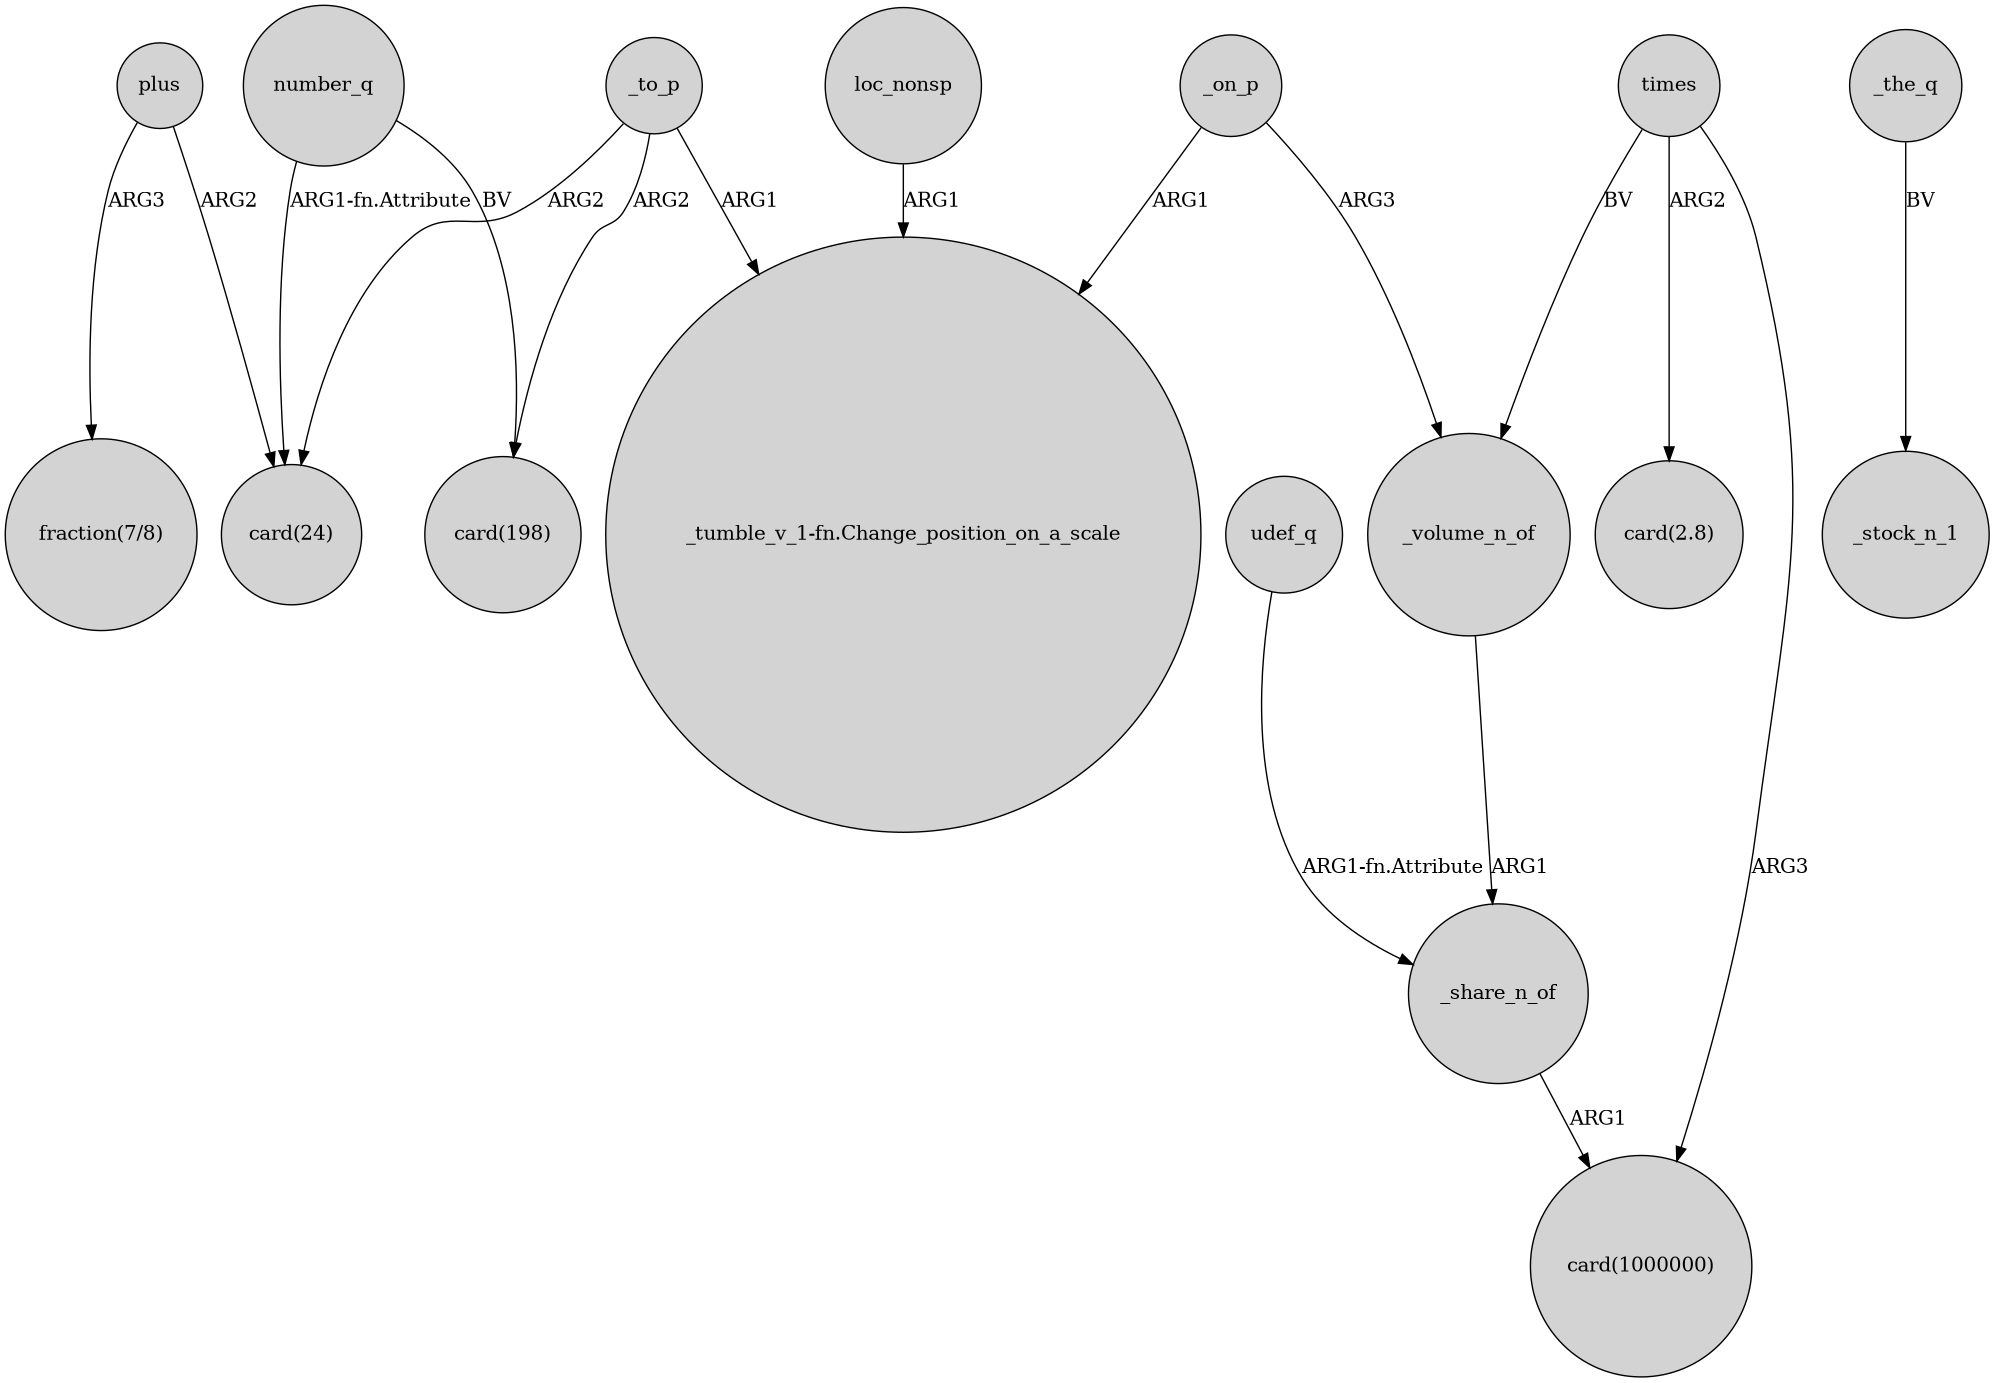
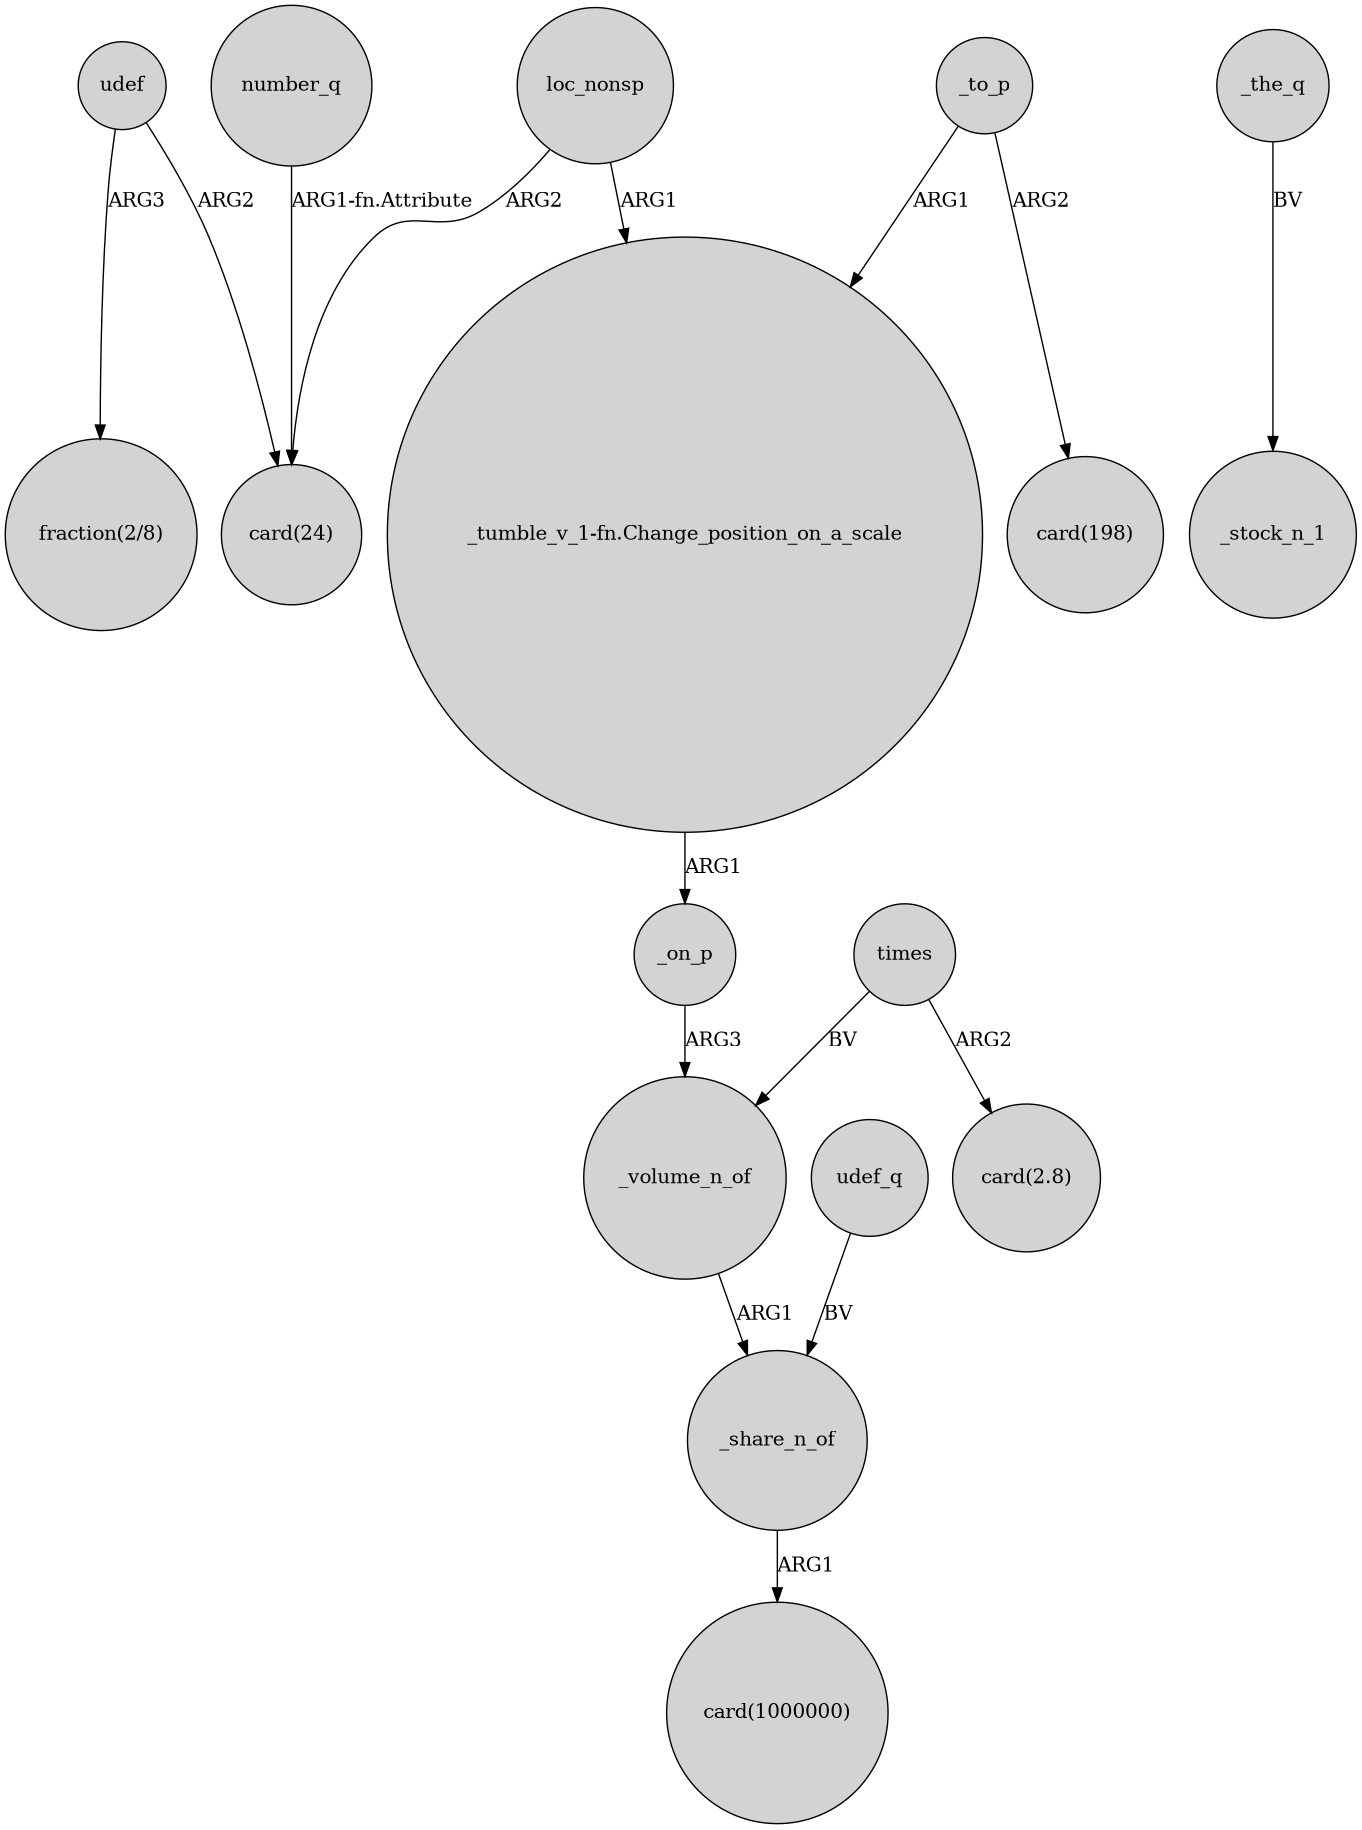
(160, 86) -> (122, 86)
(1144, 205) -> (685, 861)
(414, 235) -> (365, 247)
(501, 262) -> none
(101, 535) -> (101, 535)
(1783, 634) -> none
(1393, 868) -> (838, 1315)
